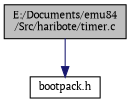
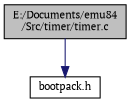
(65, 22) -> (65, 22)
